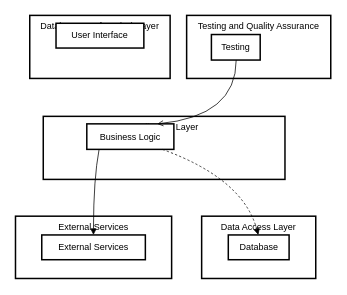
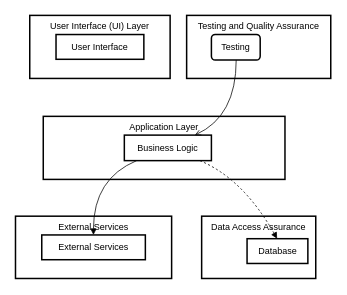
(100, 31) -> (100, 26)
(100, 36) -> (100, 47)
(236, 47) -> (236, 47)
(130, 137) -> (168, 148)
(258, 227) -> (258, 227)
(258, 247) -> (277, 251)
